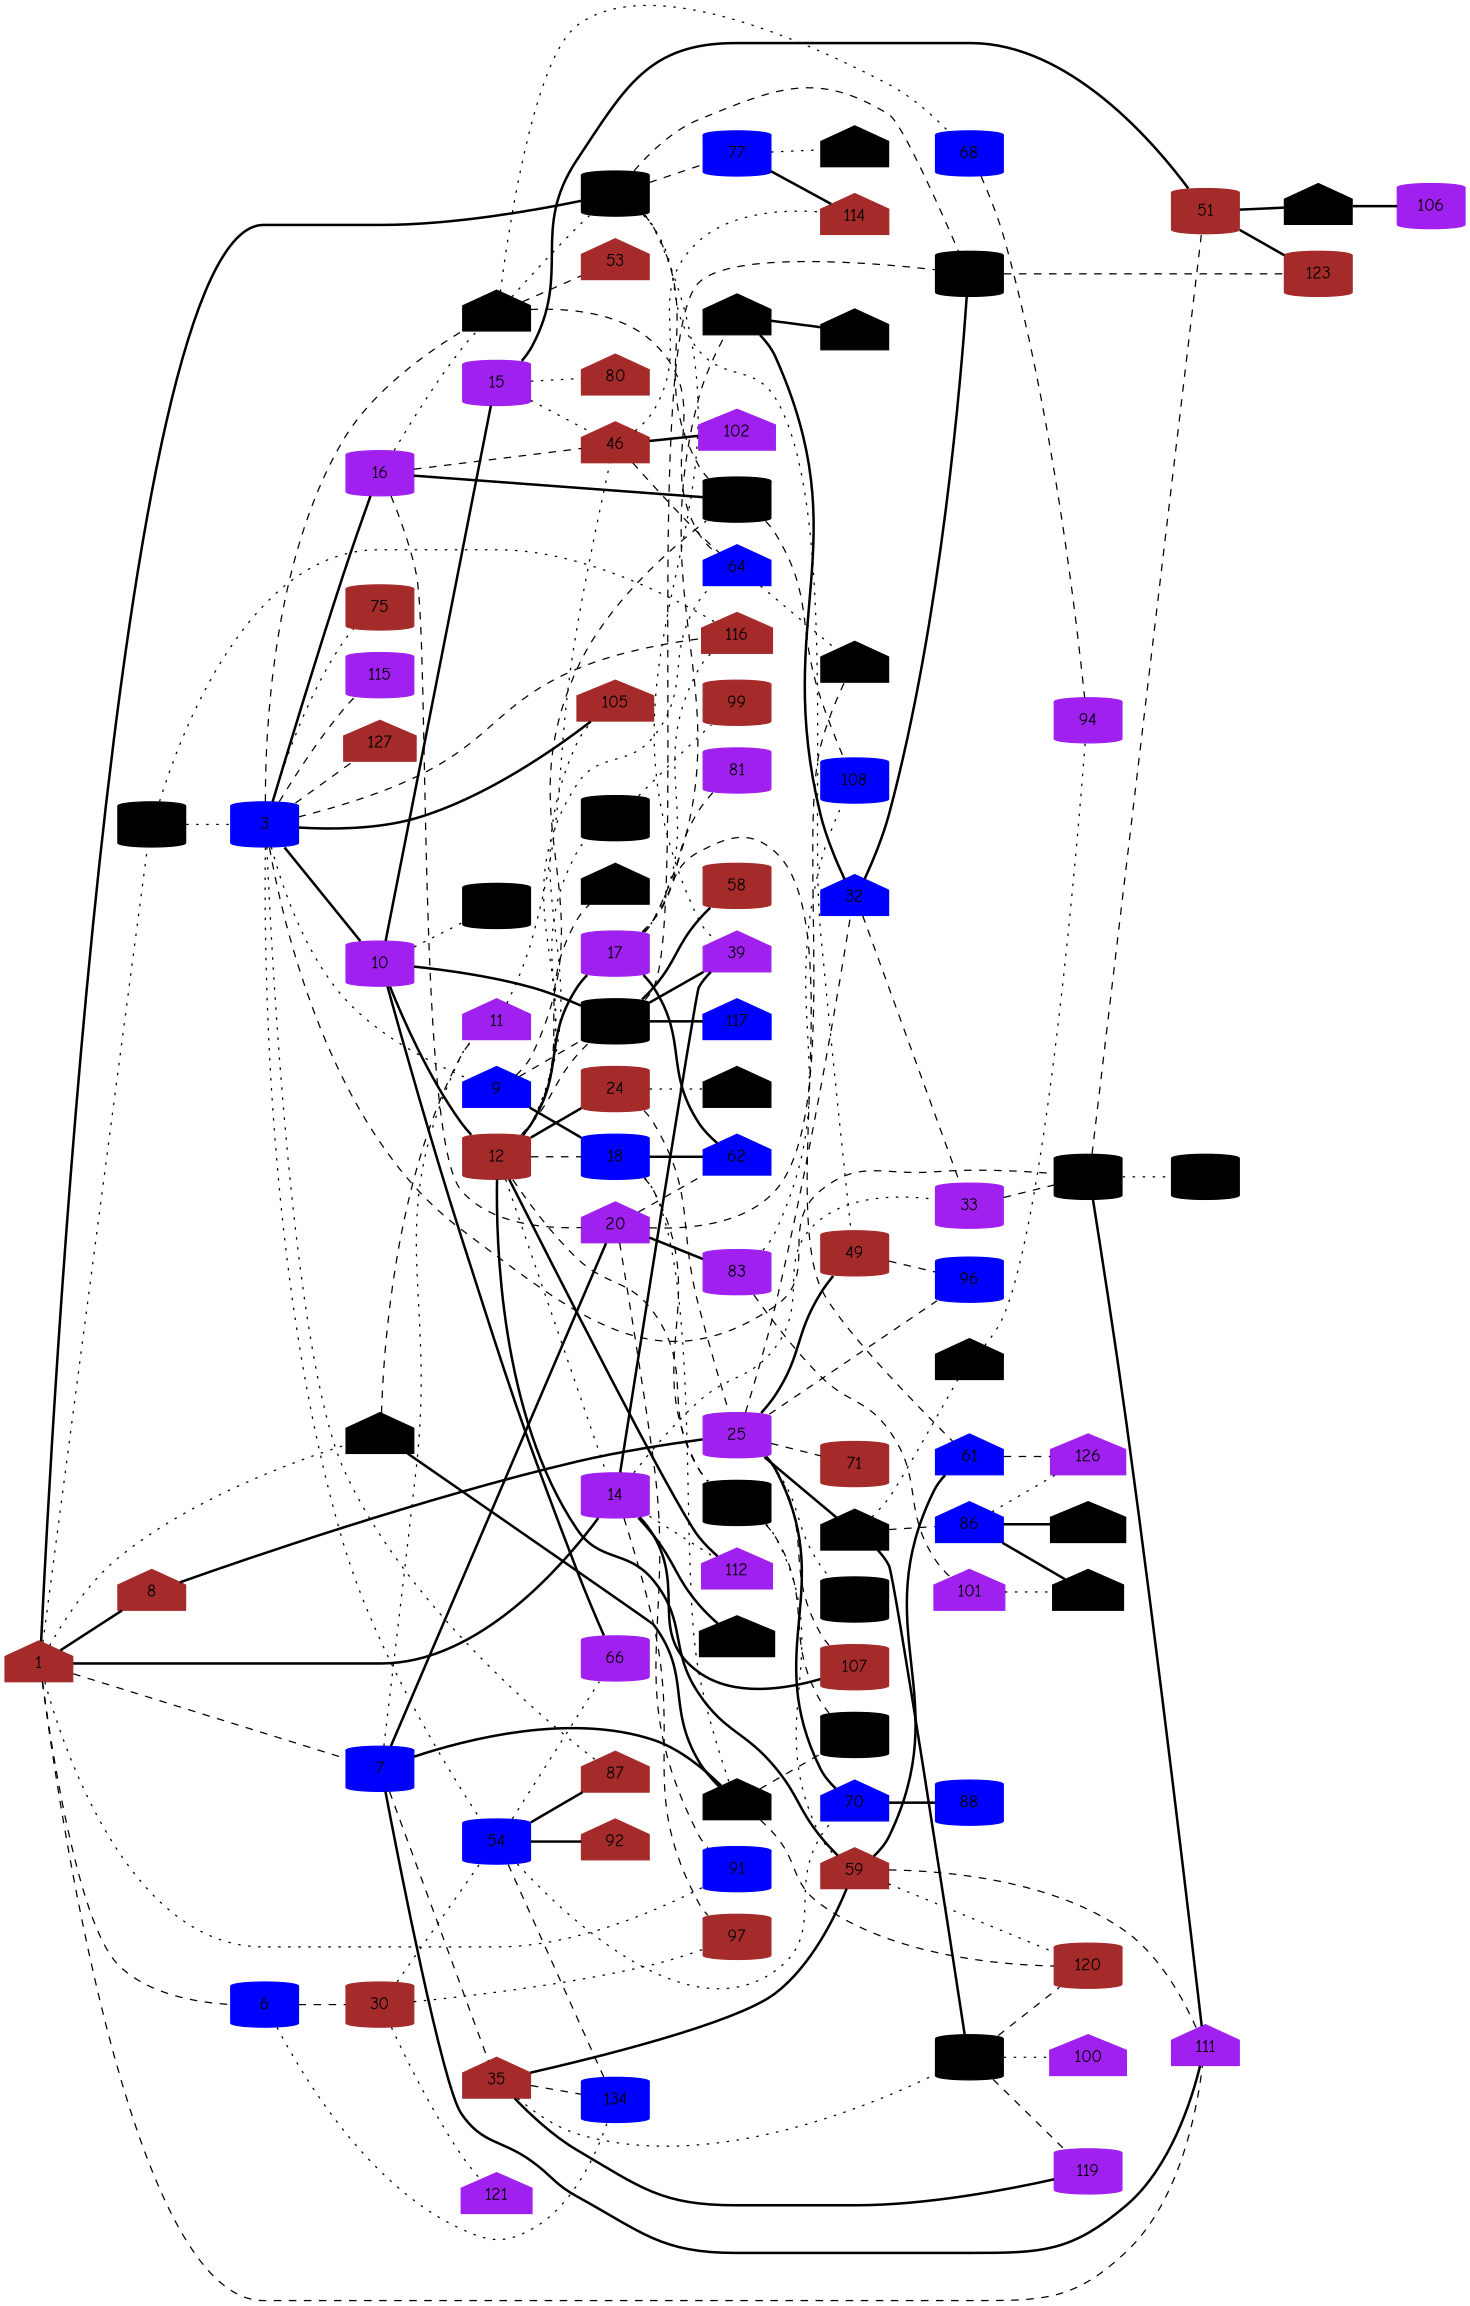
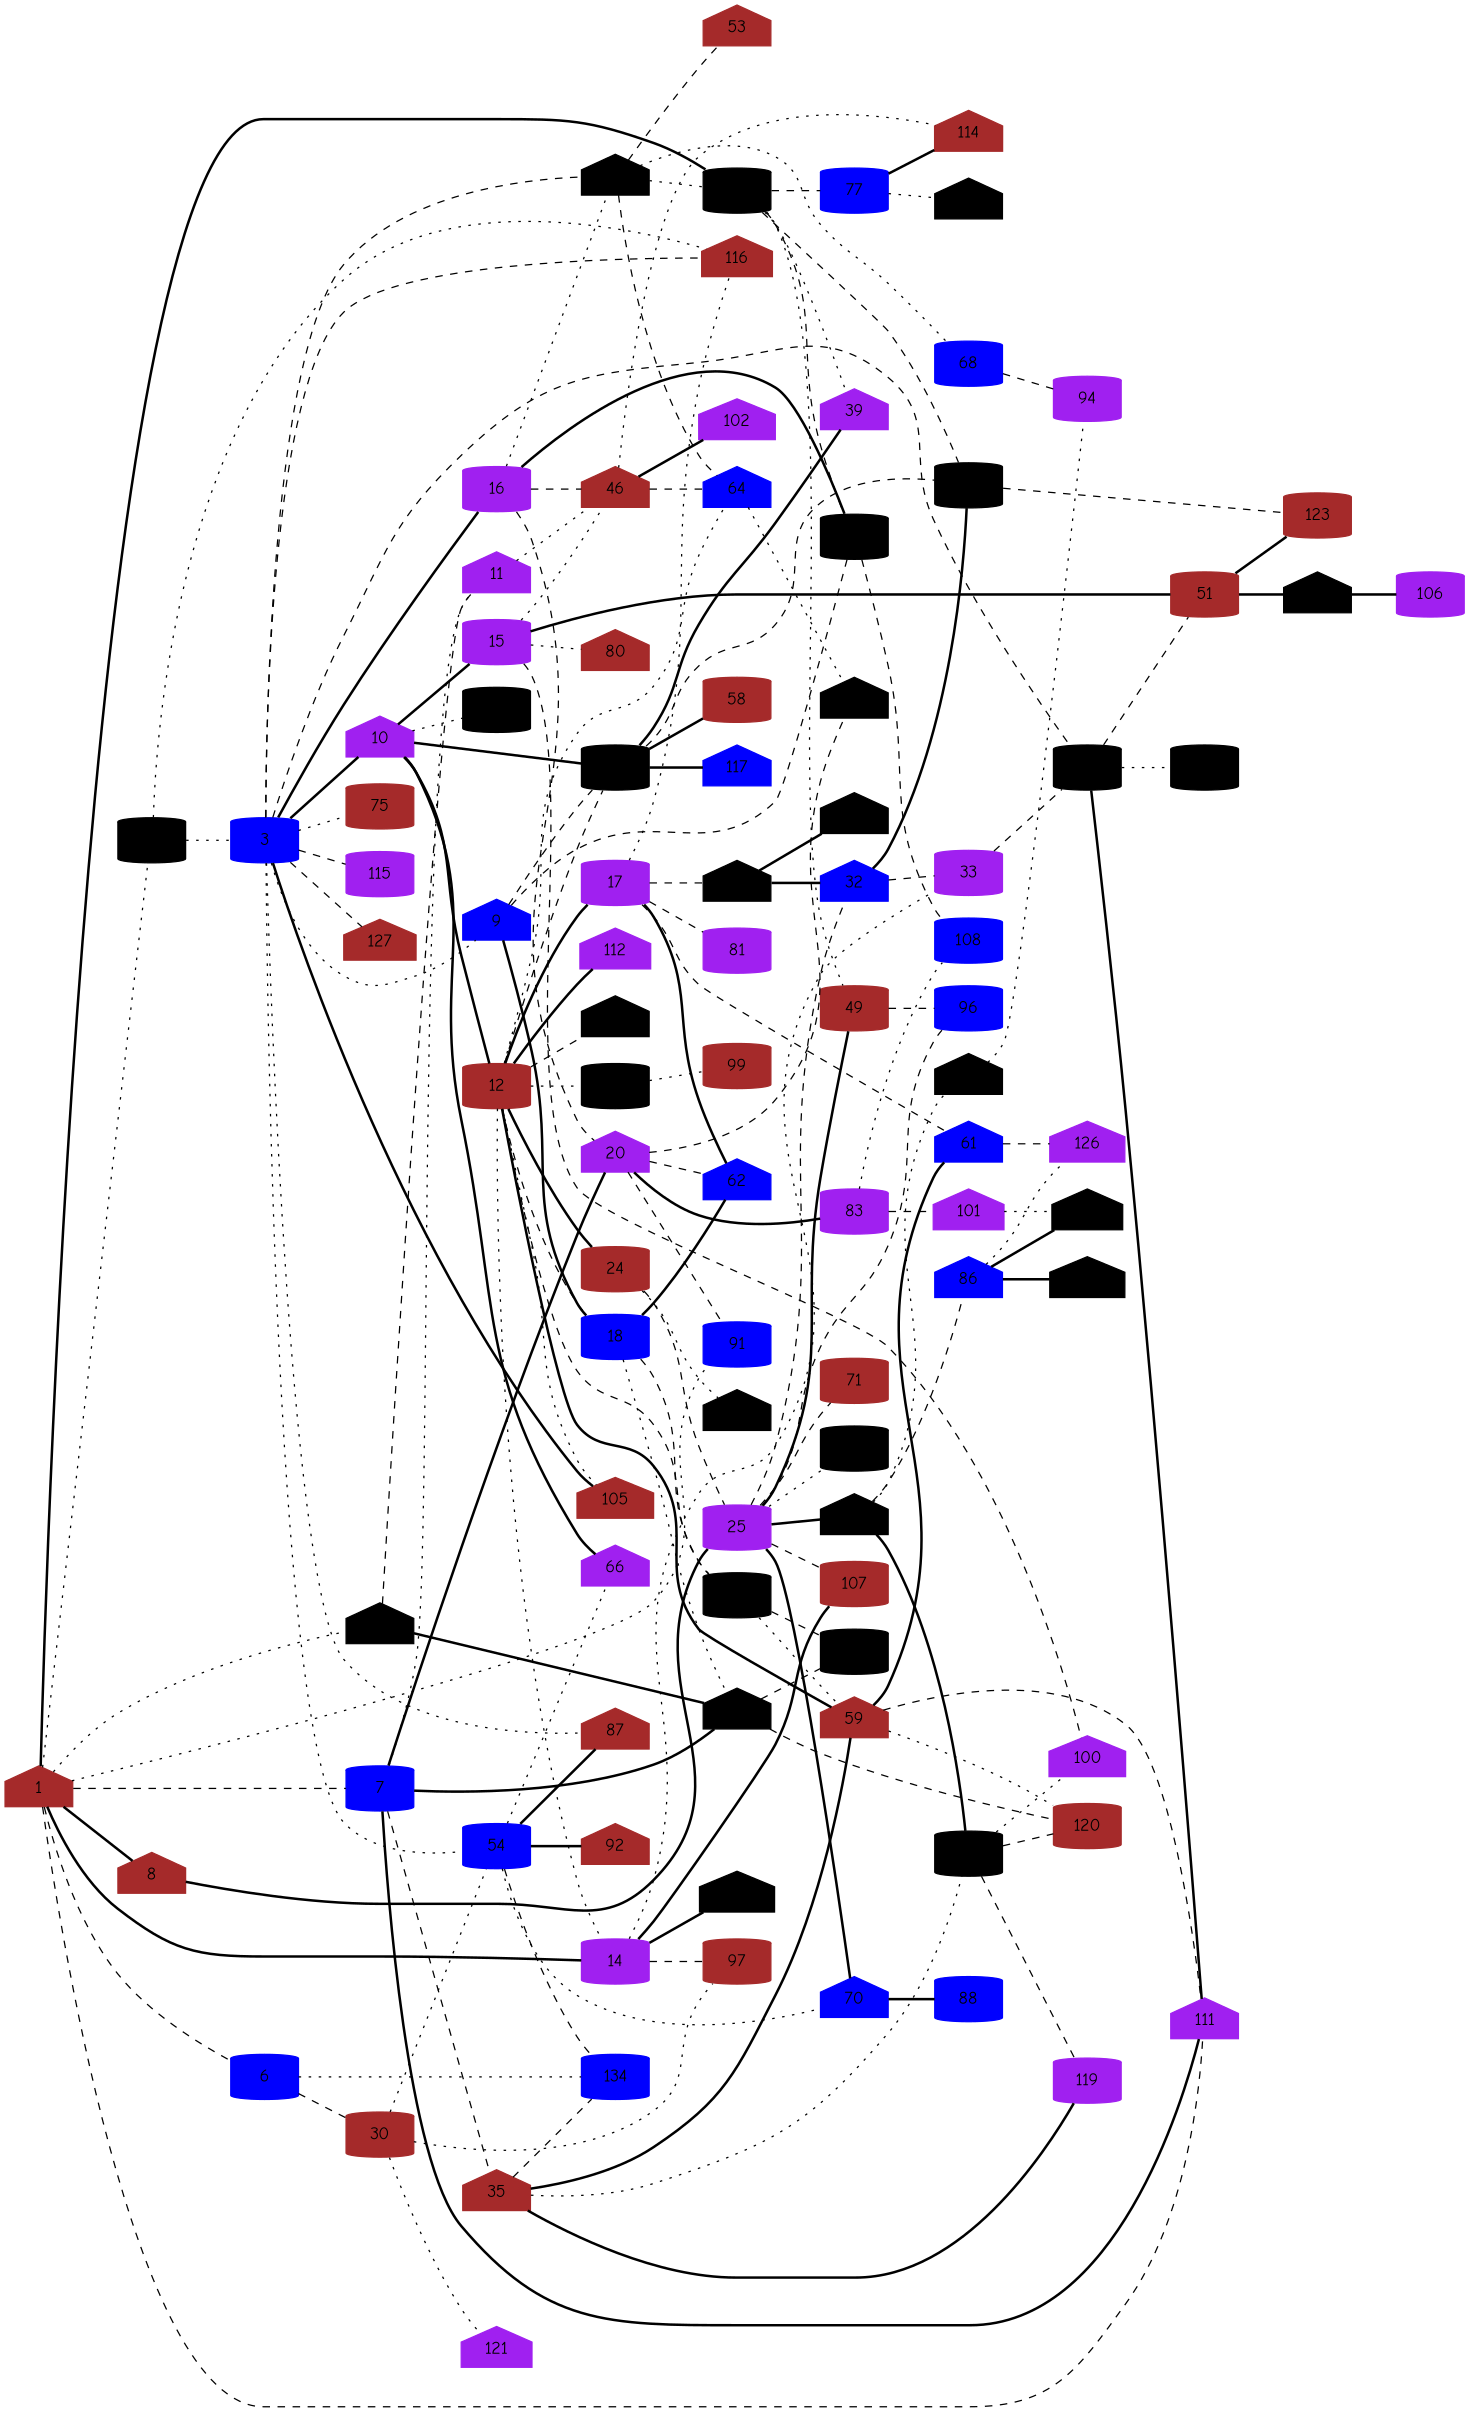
(380, 964) -> (380, 739)
(654, 1258) -> none
none -> (720, 1264)
(681, 1536) -> none
(615, 1658) -> (615, 1568)
